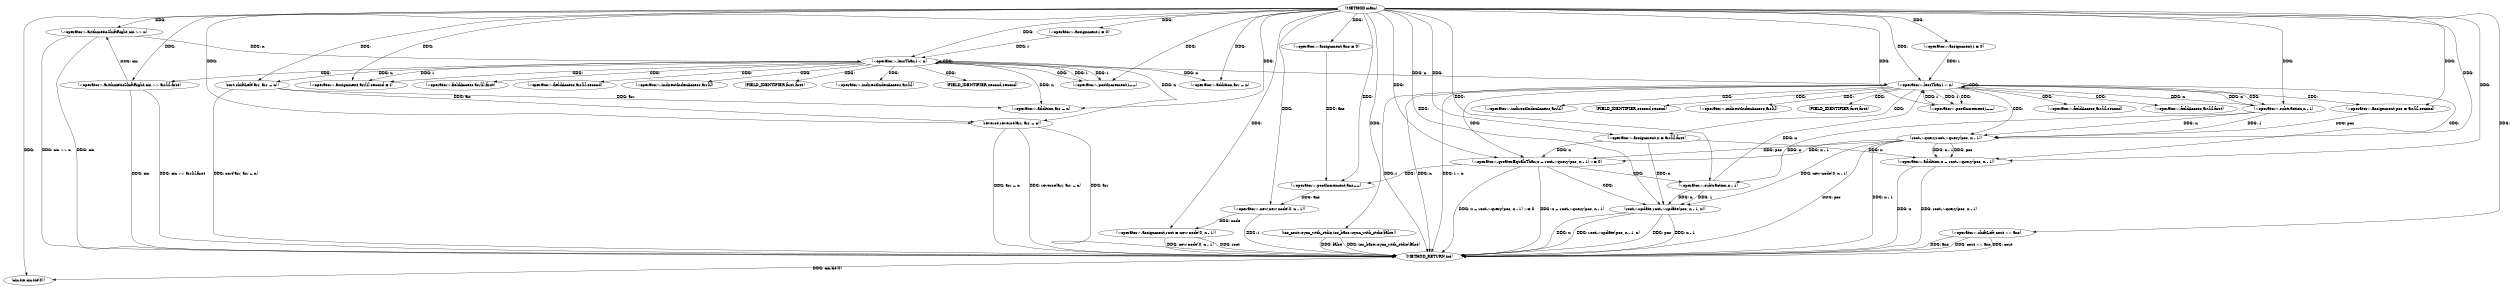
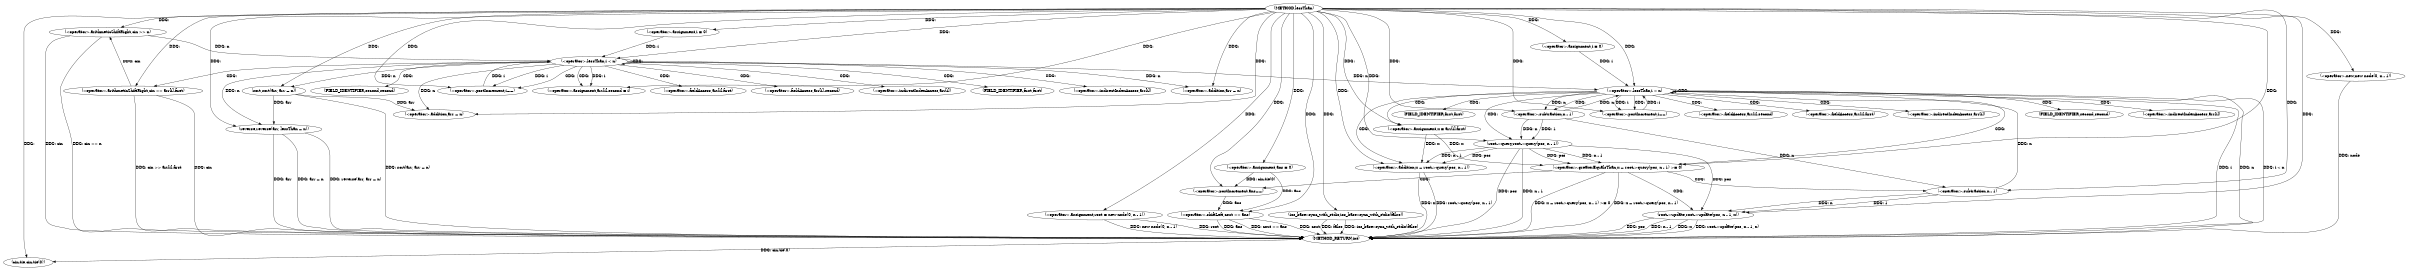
(1361, 8) -> (1294, 8)
(252, 85) -> (274, 91)
(1336, 109) -> (1261, 180)
(2390, 109) -> none
(1012, 124) -> (274, 129)
(1655, 172) -> none
(1824, 174) -> (1722, 180)
(1299, 197) -> (1223, 202)
none -> (1275, 200)
(1218, 220) -> none
(1253, 233) -> (2349, 156)
(1339, 233) -> (1346, 215)
